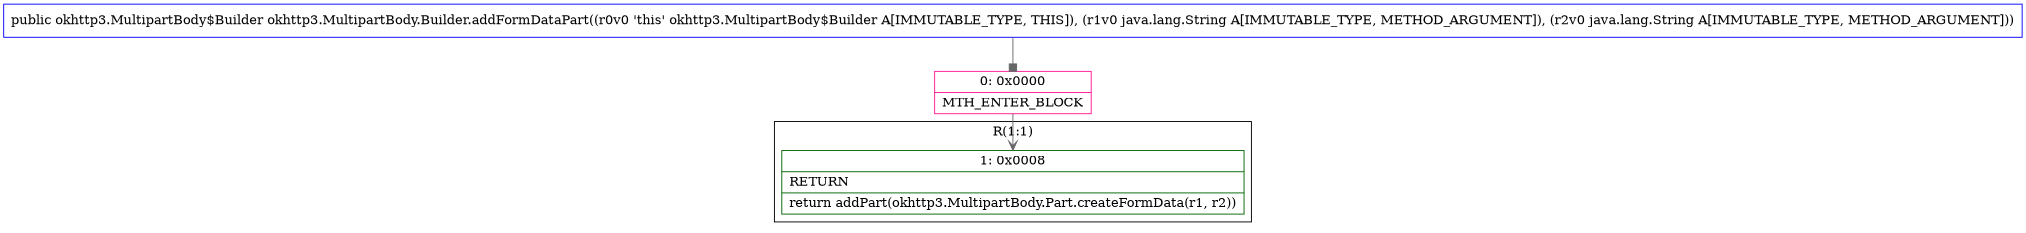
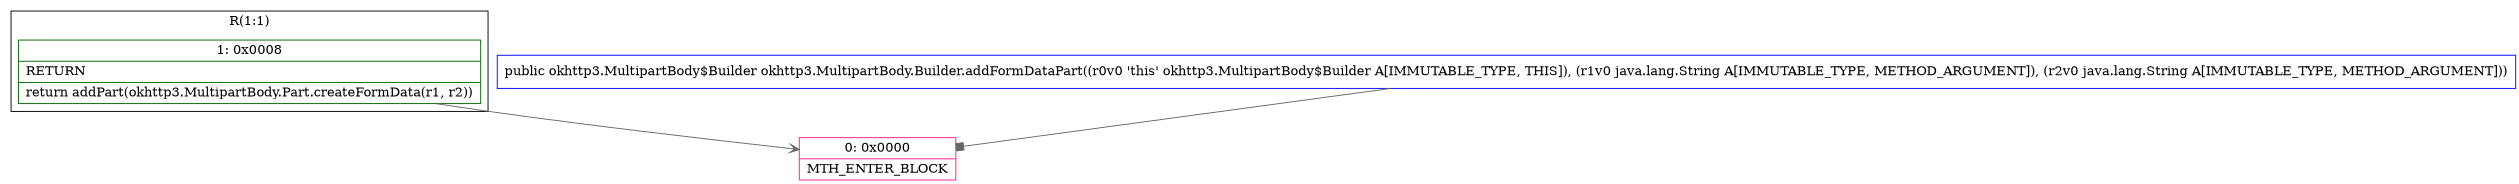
(1013, 127) -> (613, 128)
